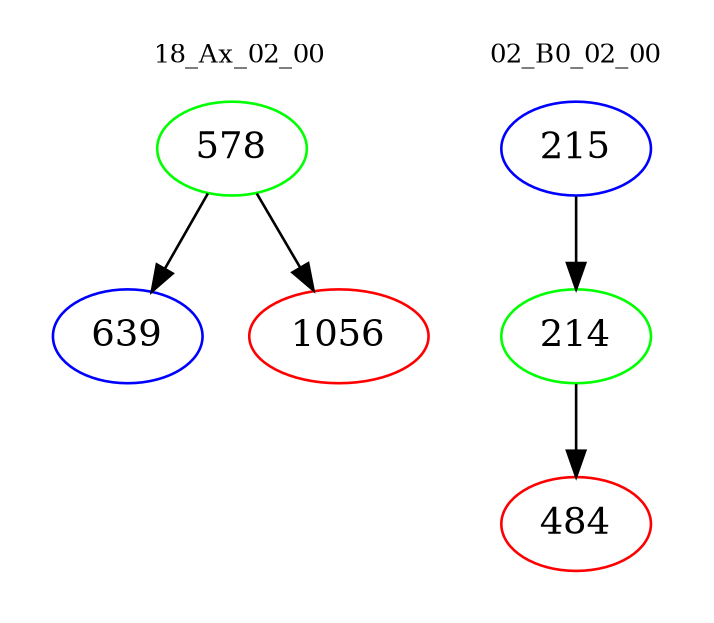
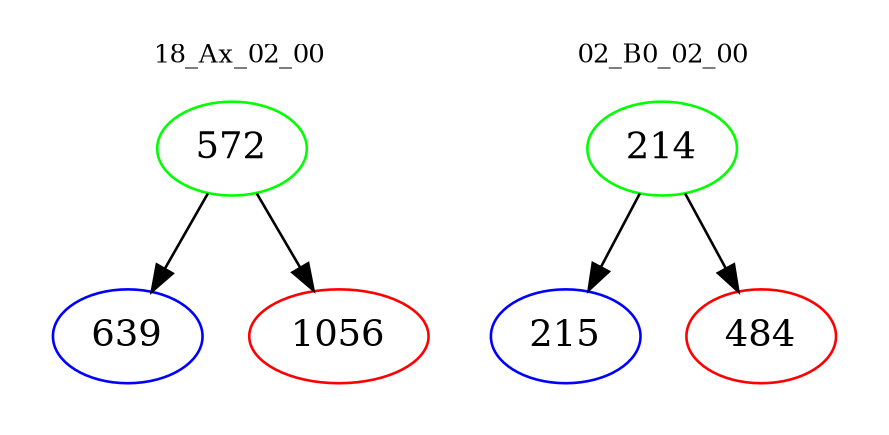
(232, 149) -> (232, 149)
(576, 230) -> (620, 230)
